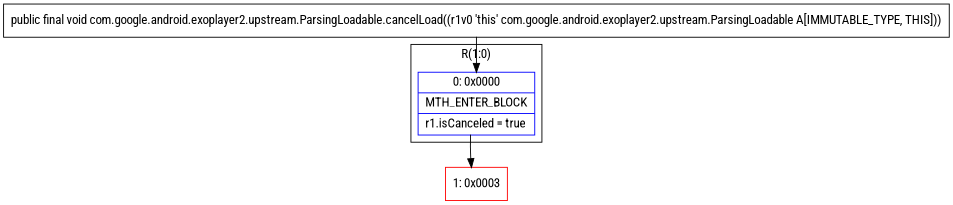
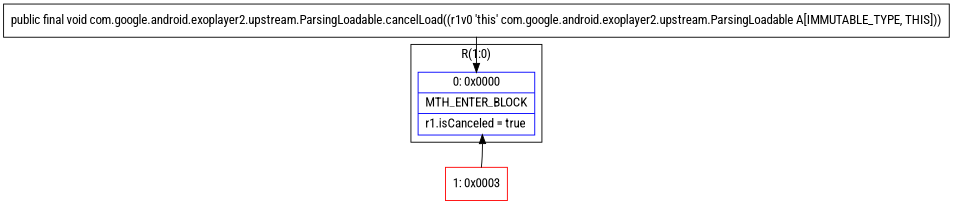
(470, 148) -> (482, 156)
